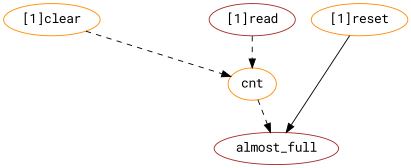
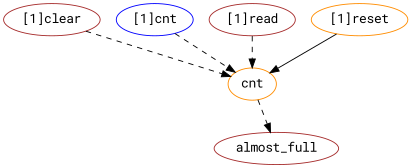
(52, 20) -> (52, 20)
none -> (155, 20)
(321, 80) -> (307, 51)
